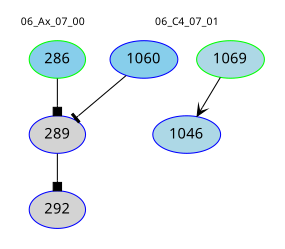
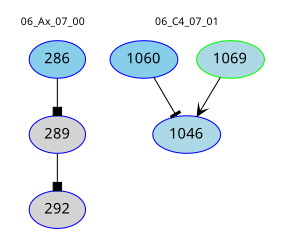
(57, 59) -> (57, 59)
(109, 90) -> (164, 95)
